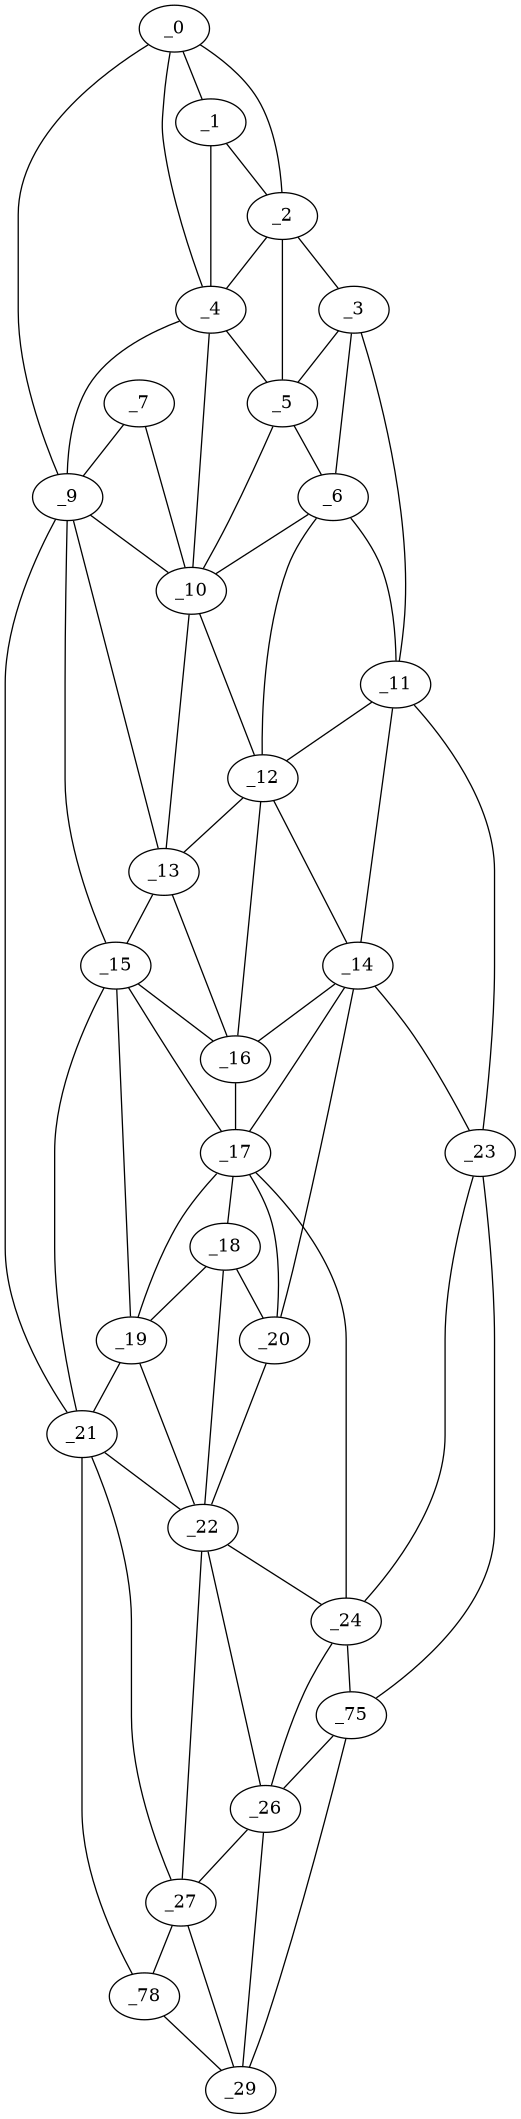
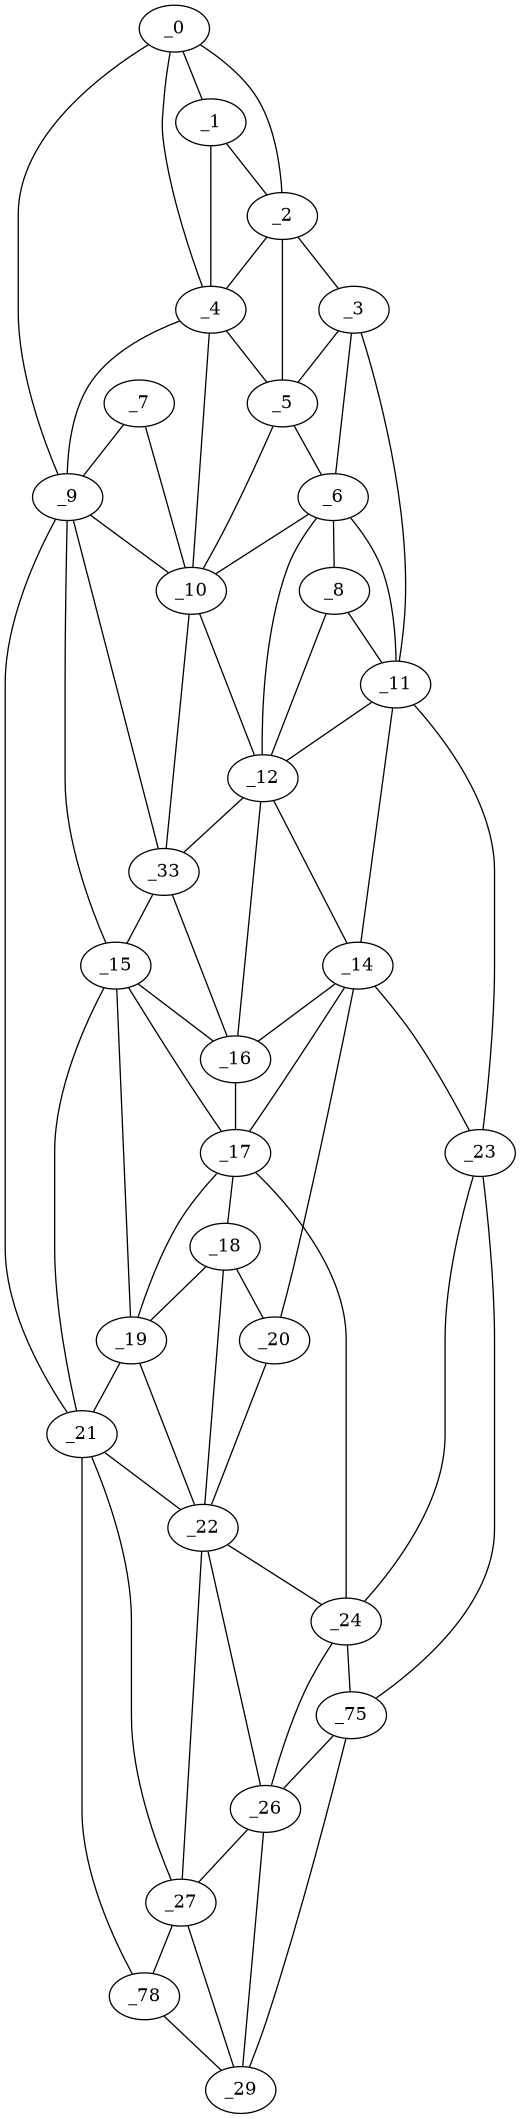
none -> (334, 591)
(164, 872) -> (164, 872)
(276, 1243) -> none
